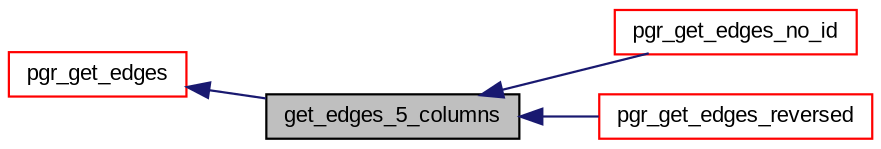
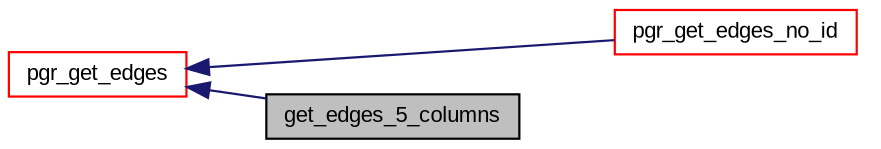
(576, 72) -> (412, 54)
(736, 117) -> none
